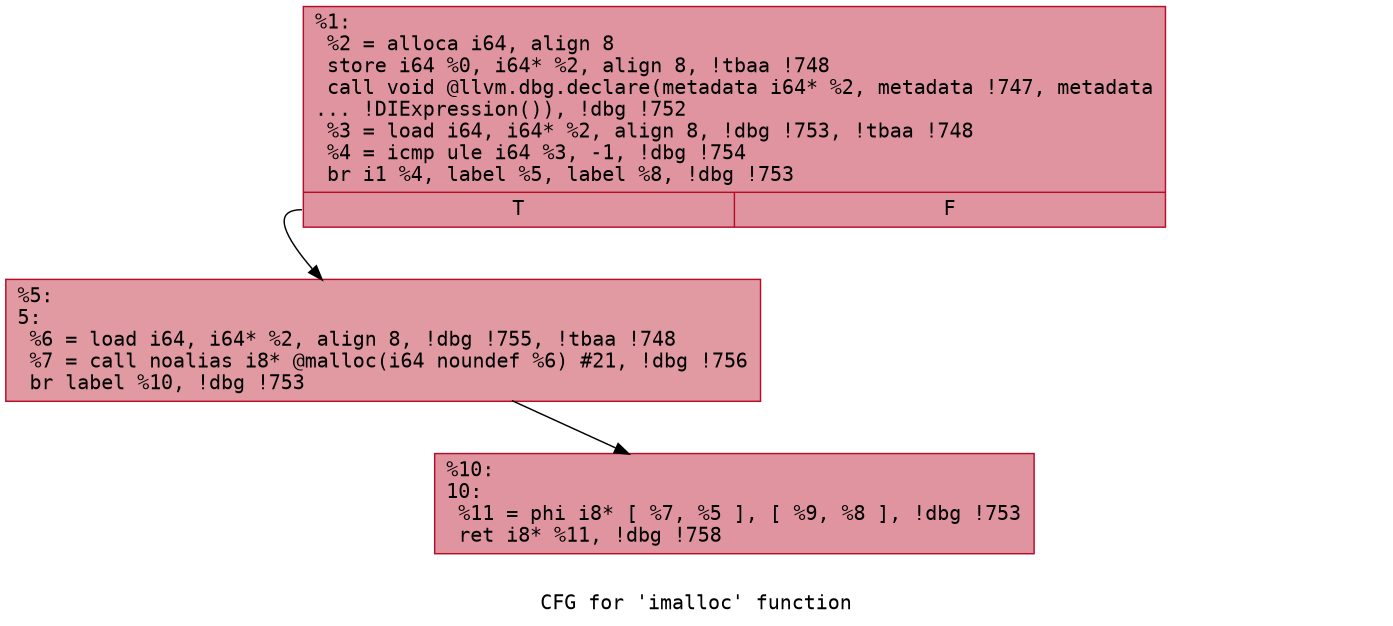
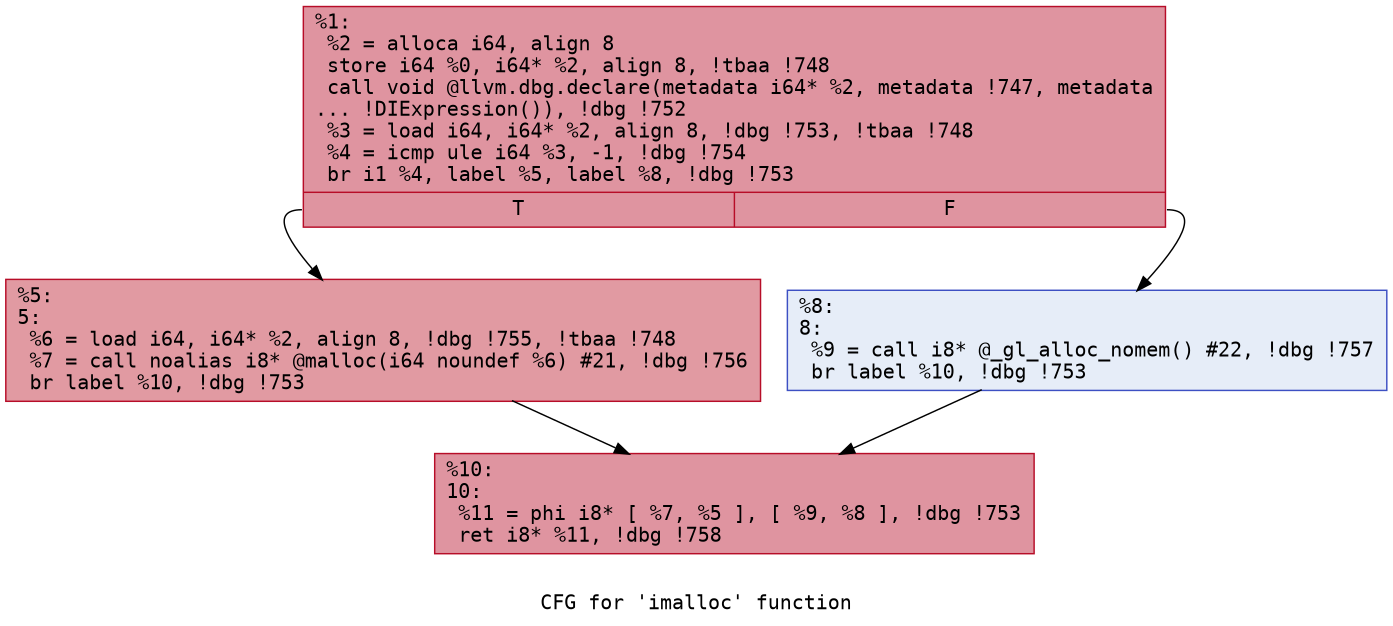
none -> (1087, 340)
